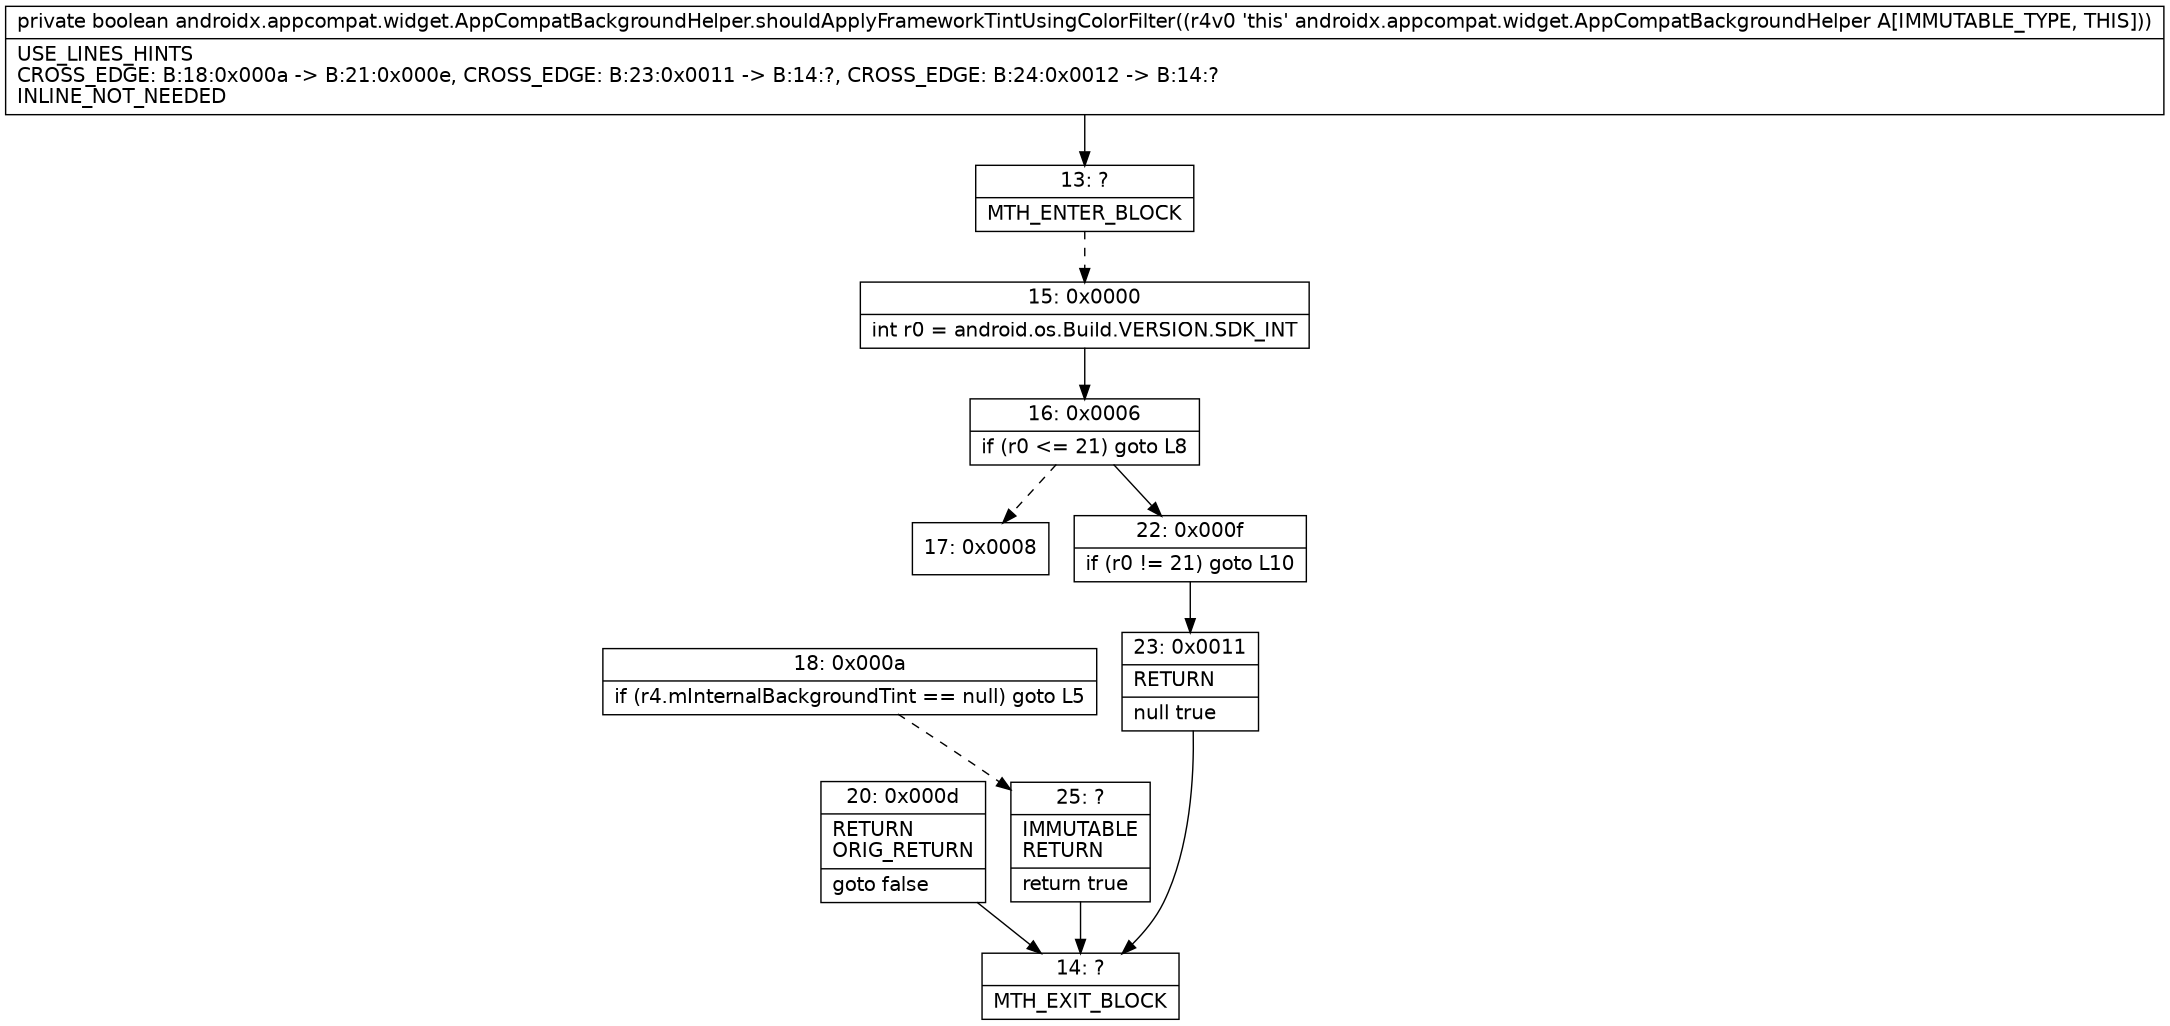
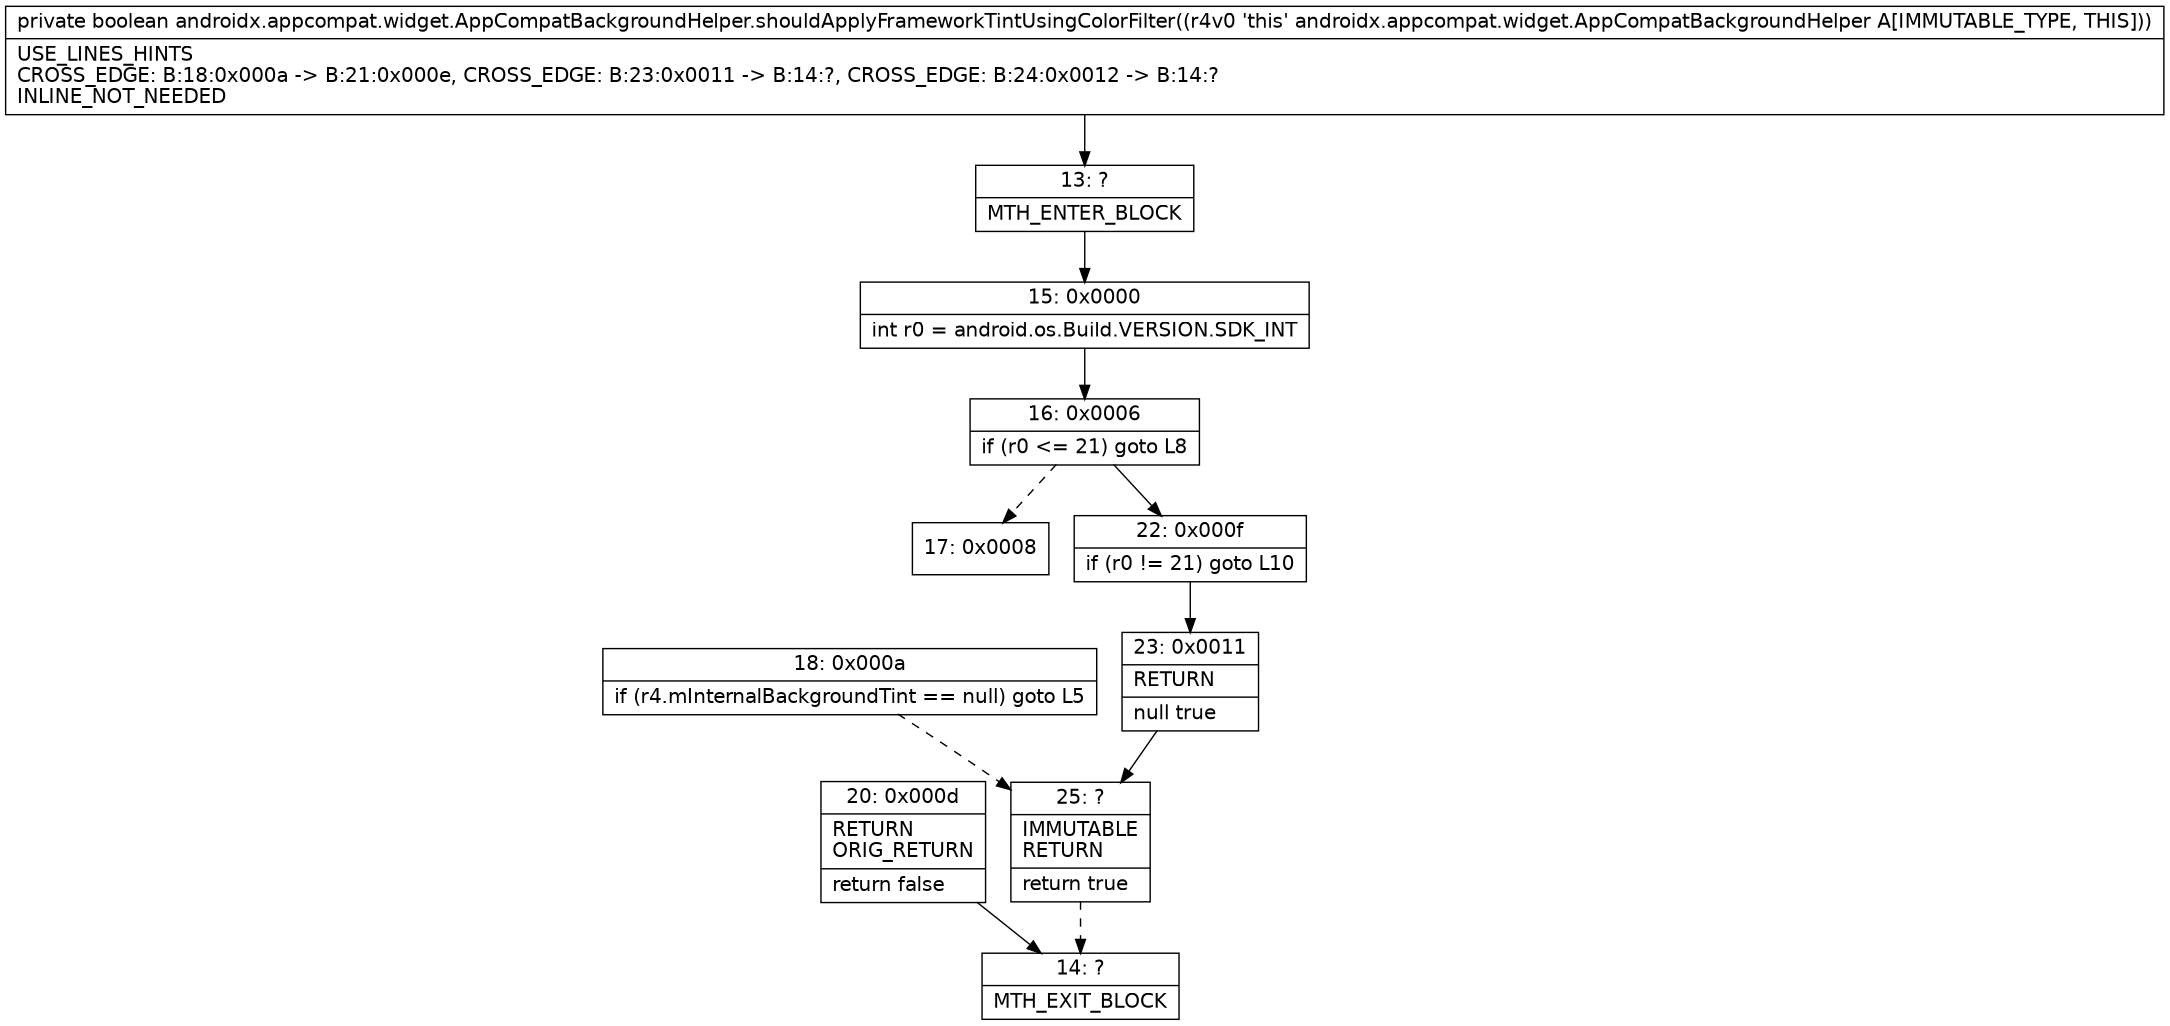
(1085, 250) -> (1085, 250)
(1183, 844) -> (1143, 751)
(881, 885) -> (888, 885)
(1081, 920) -> (1081, 920)
